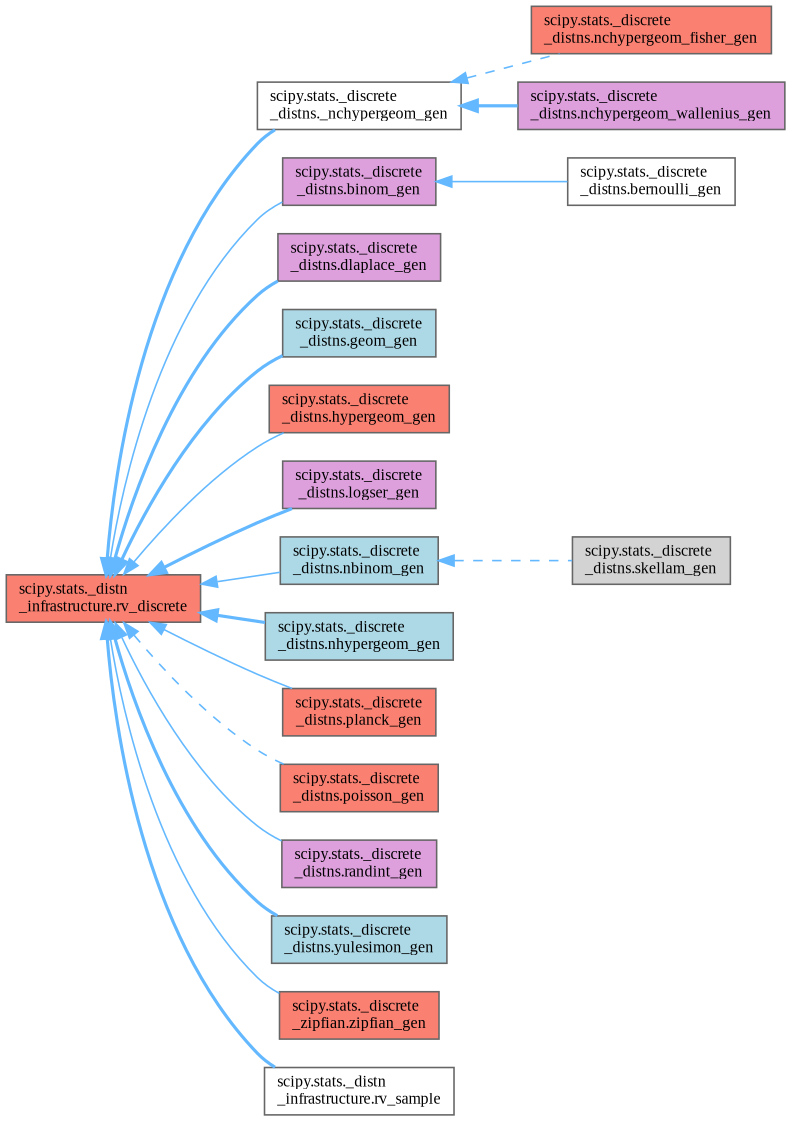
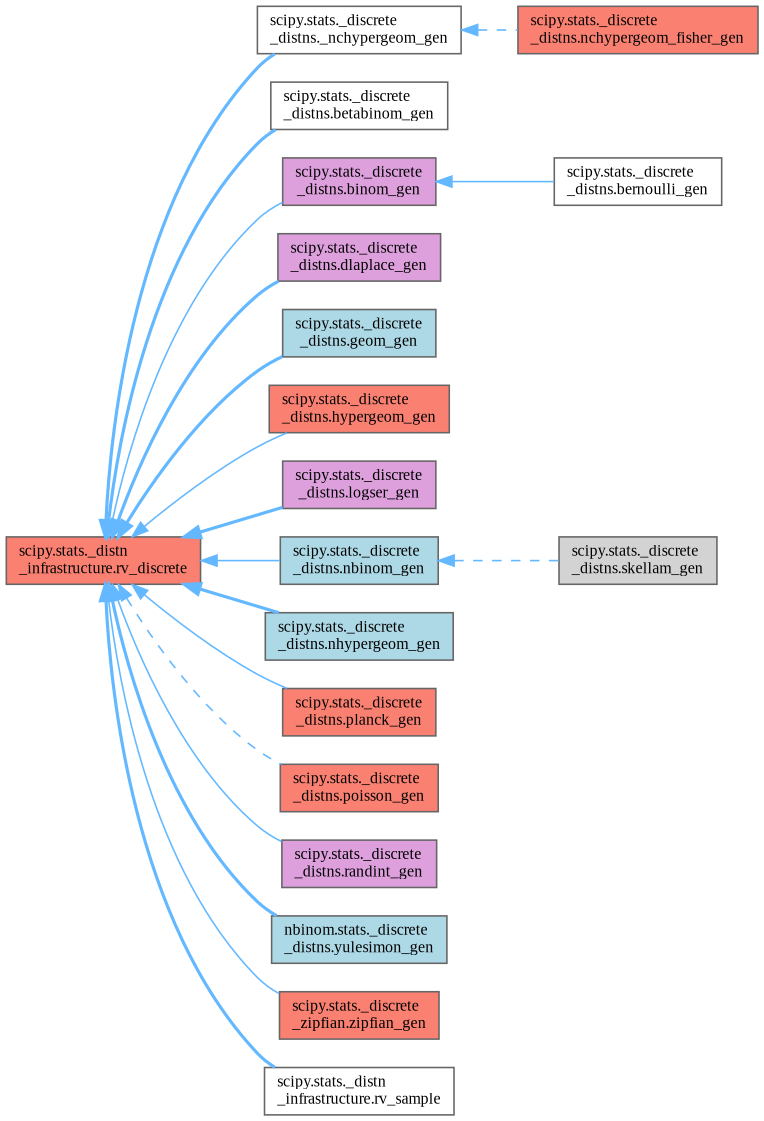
none -> (359, 106)
(651, 106) -> none
(359, 940) -> (359, 940)
